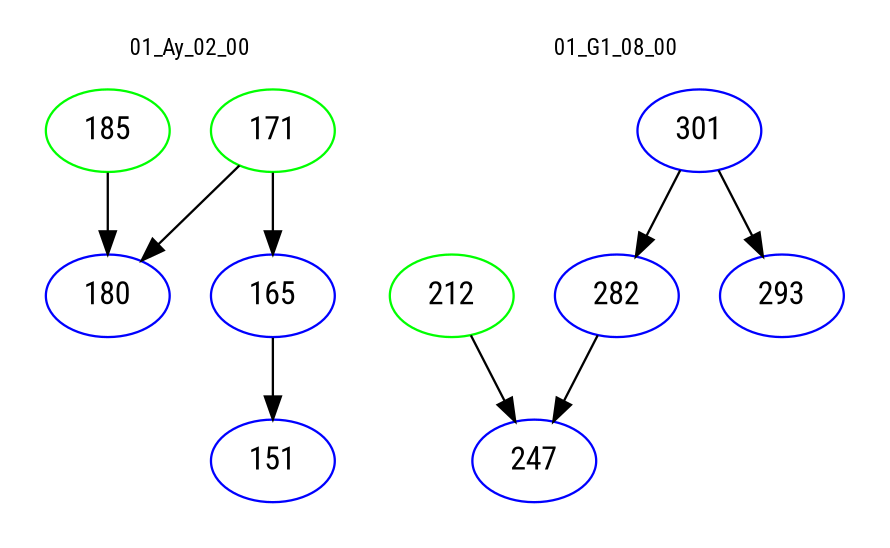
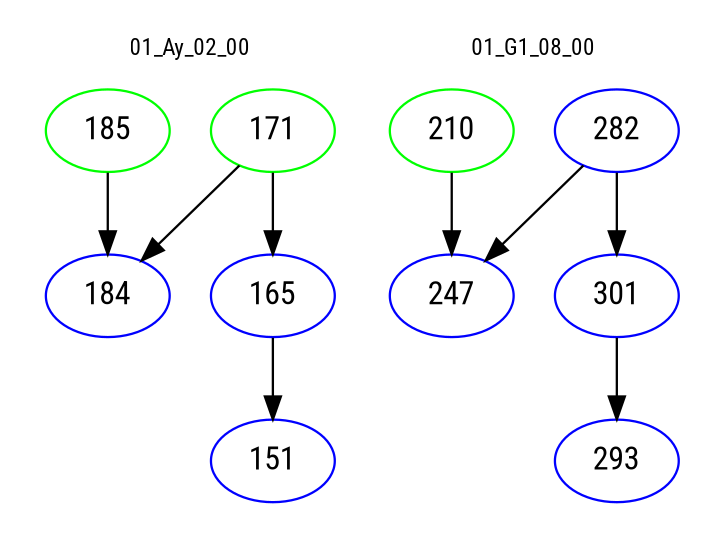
(663, 203) -> (617, 202)
(108, 296) -> (108, 296)
(452, 296) -> (452, 131)
